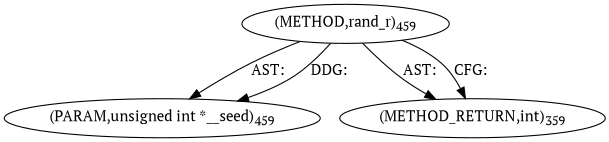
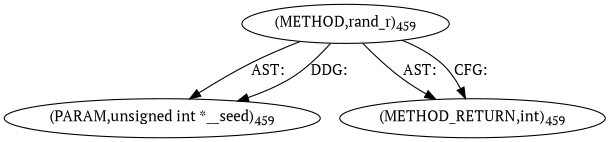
(555, 117) -> (555, 117)
